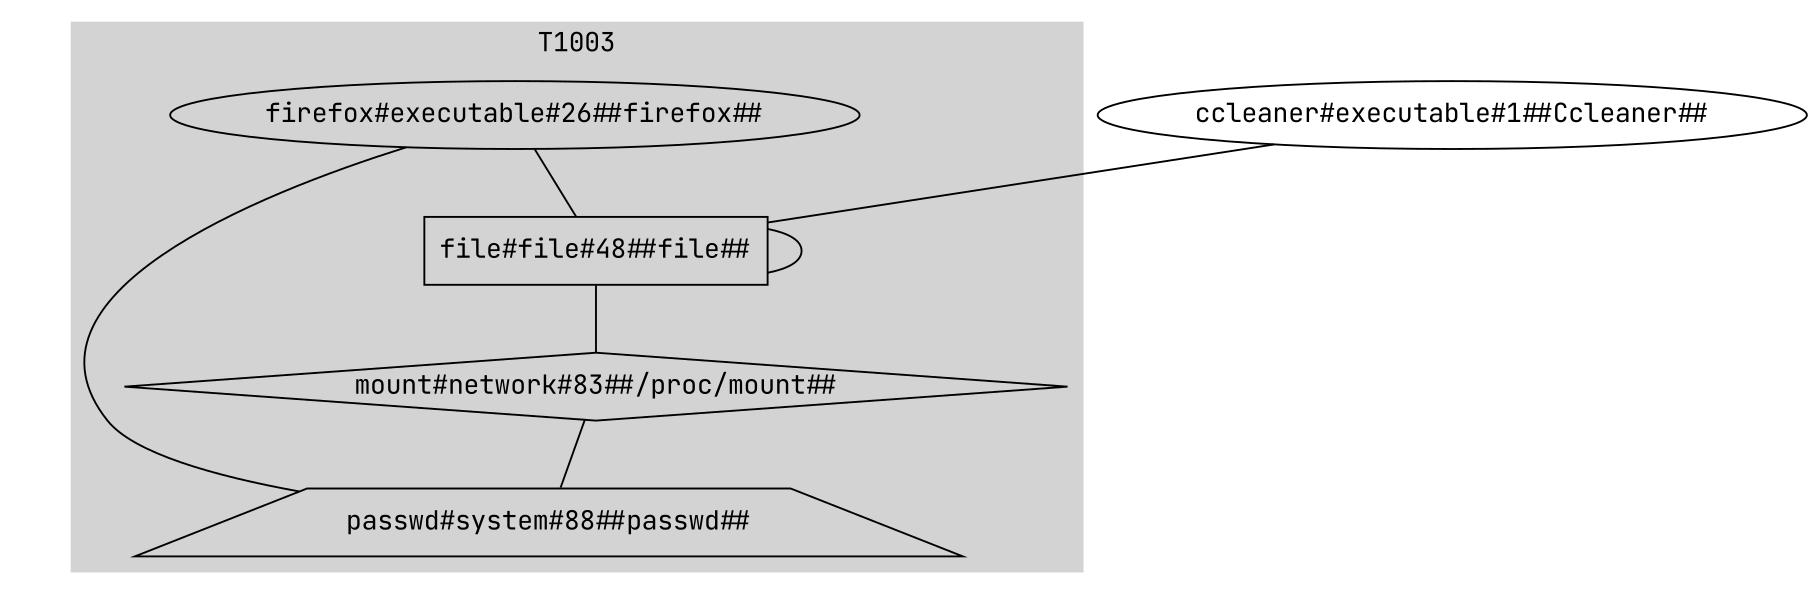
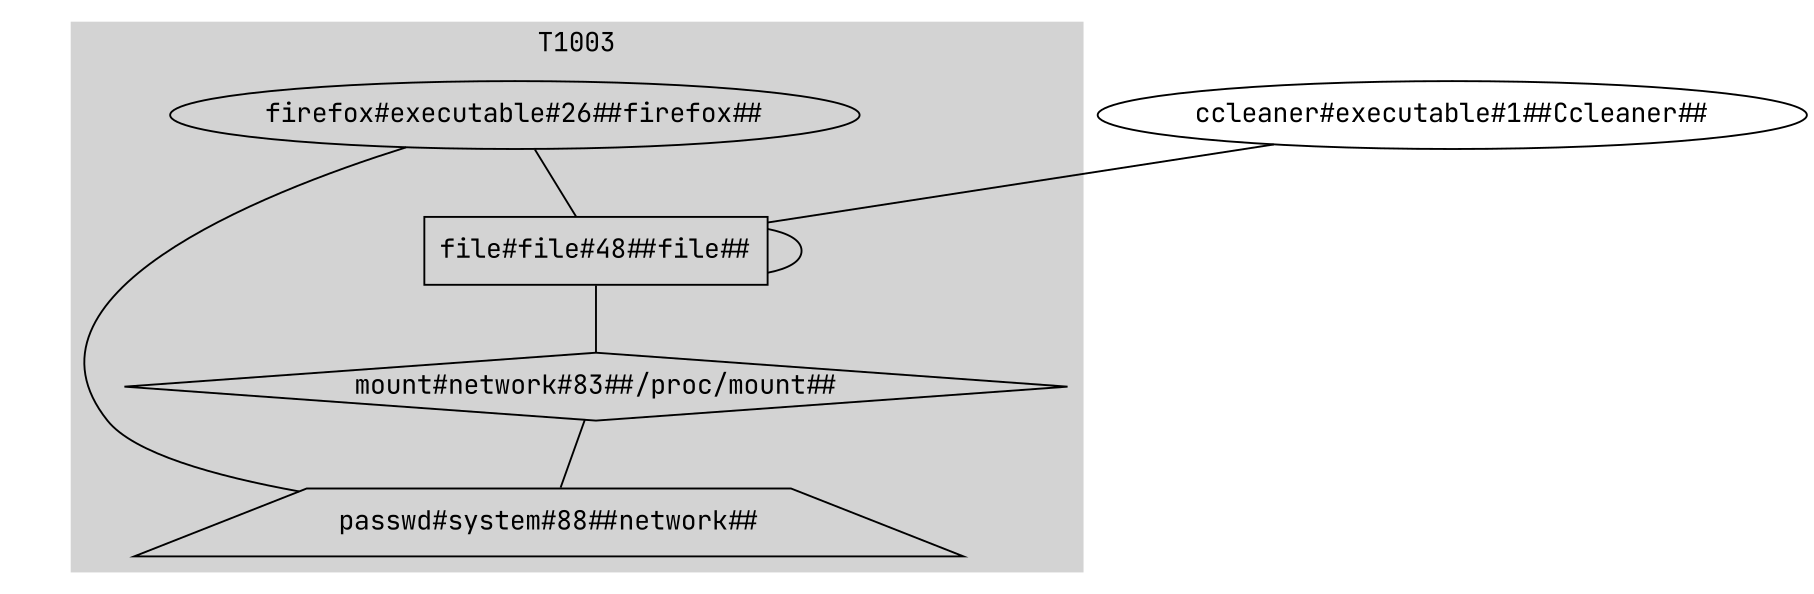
(549, 522) -> (549, 522)
